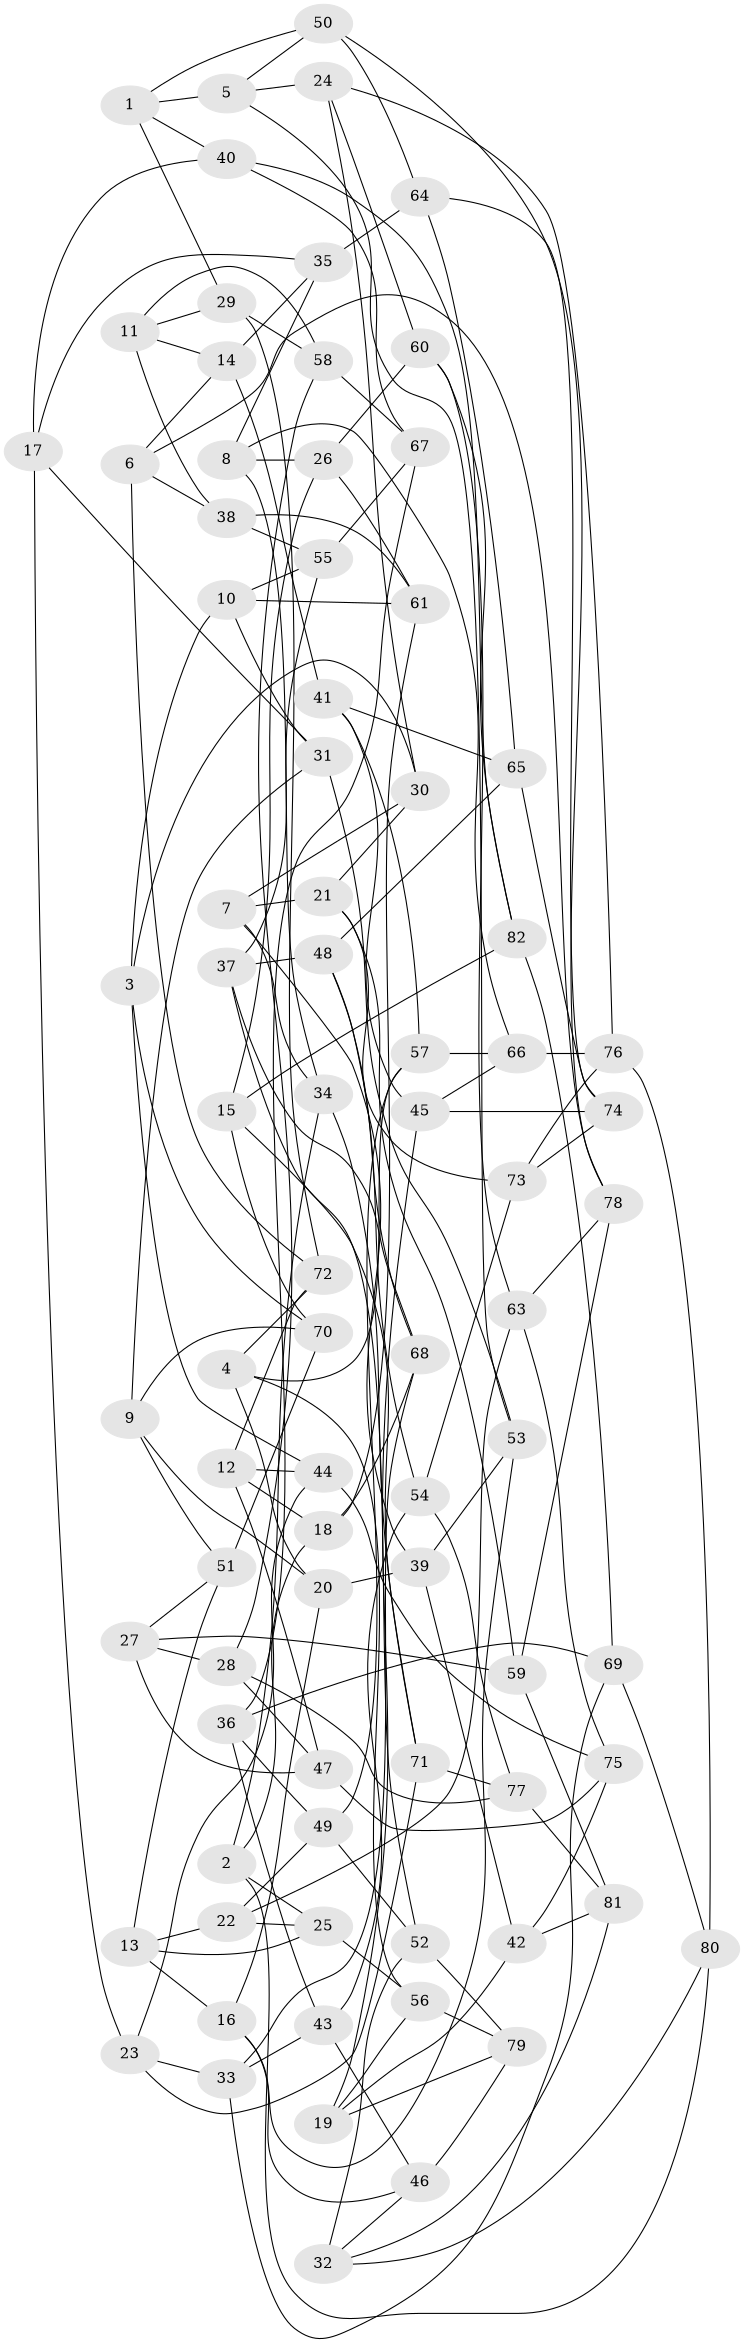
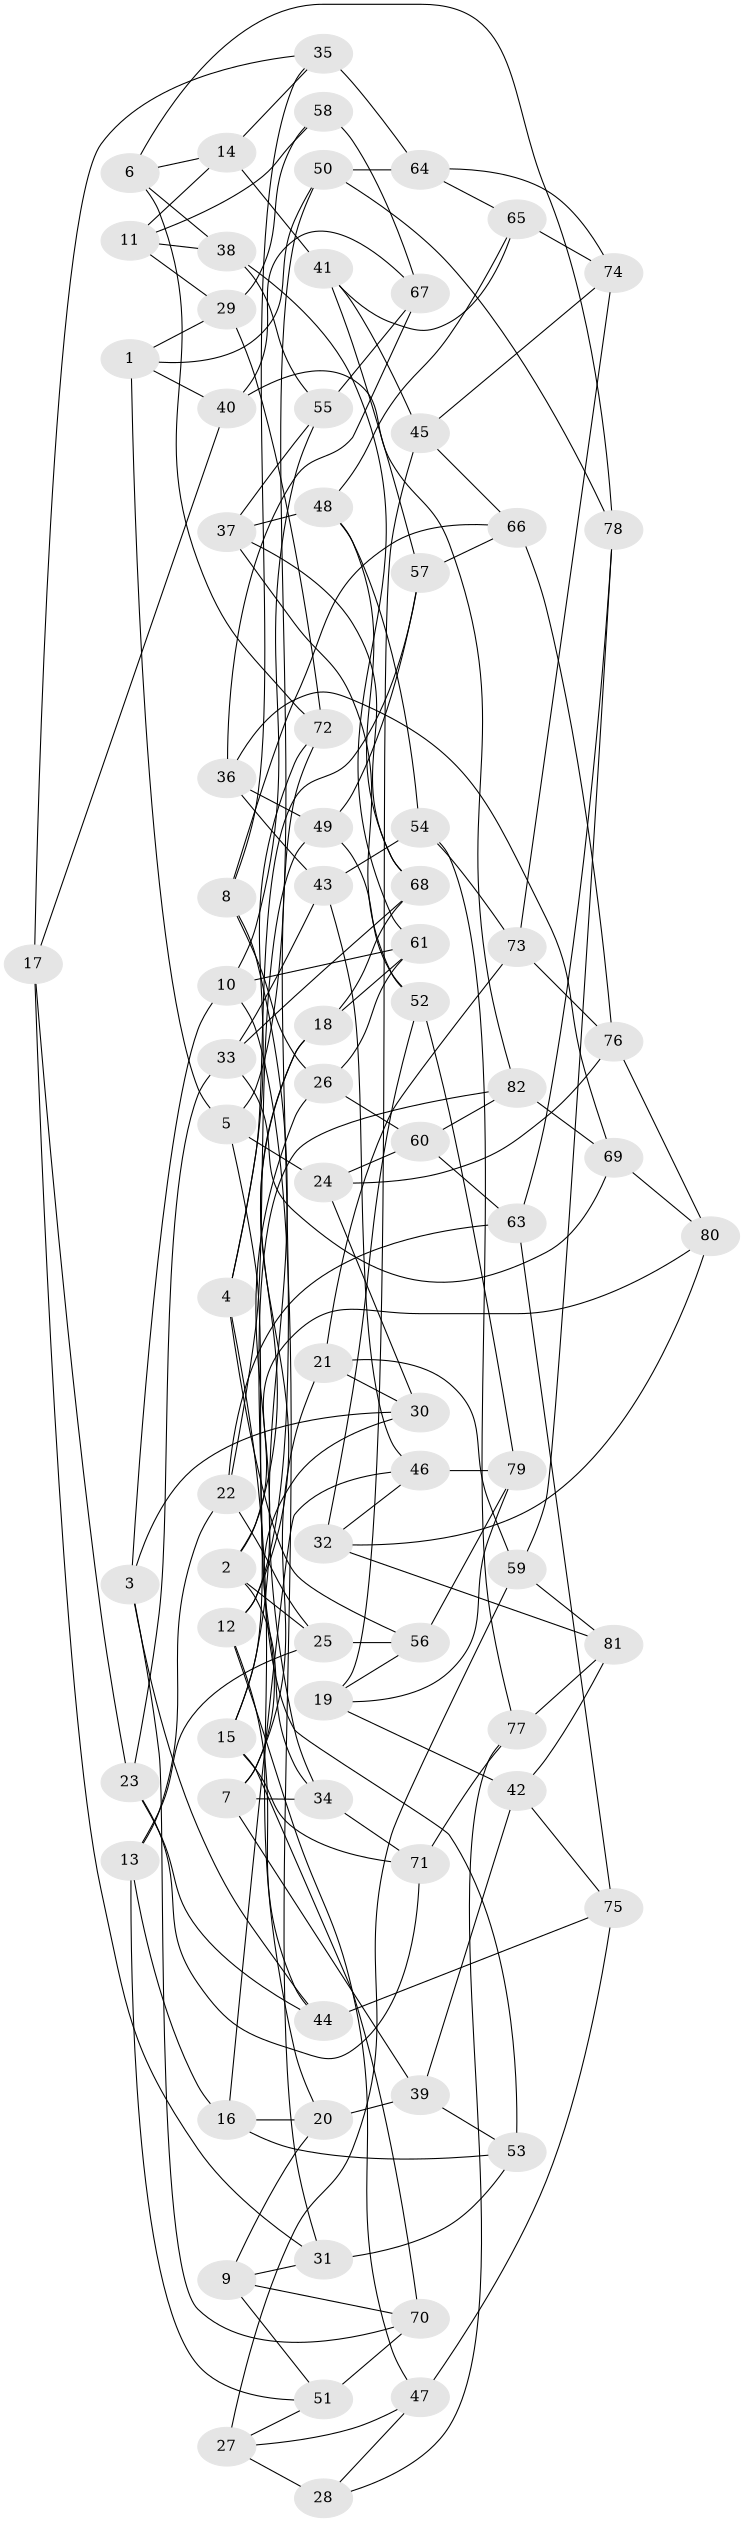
(262, 854) -> none
